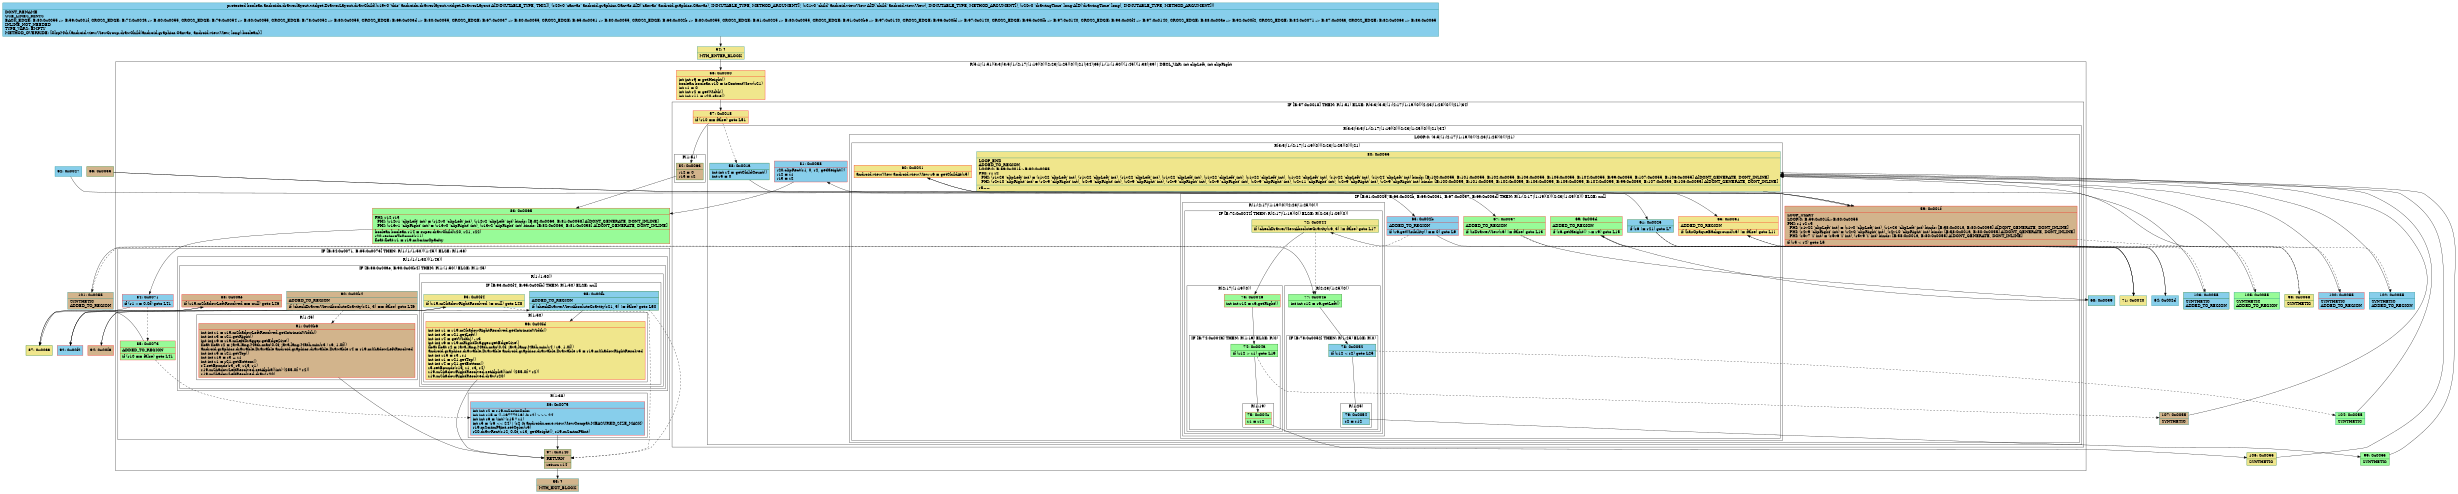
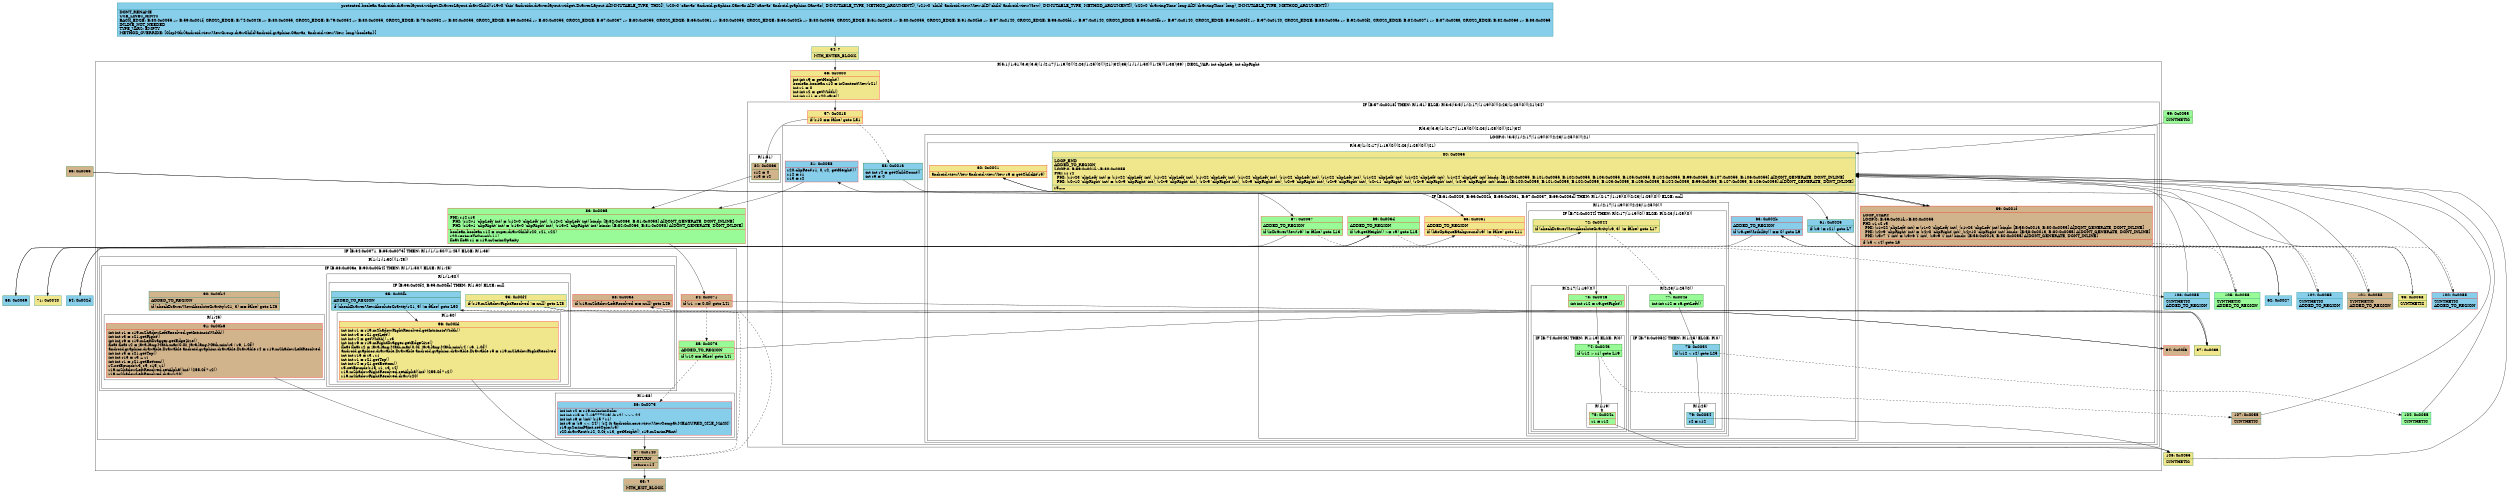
(701, 246) -> (2204, 187)
(1909, 246) -> (2072, 247)
(148, 301) -> (707, 301)
(70, 350) -> none
(1864, 438) -> (1941, 425)
